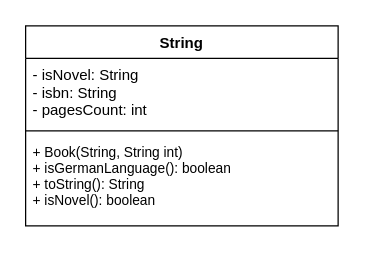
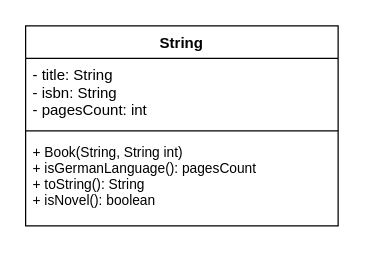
(92, 75) -> (84, 75)
(120, 152) -> (120, 152)
